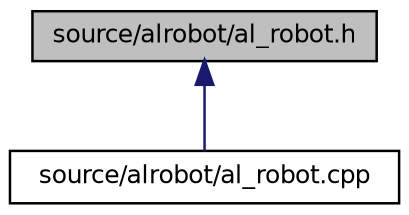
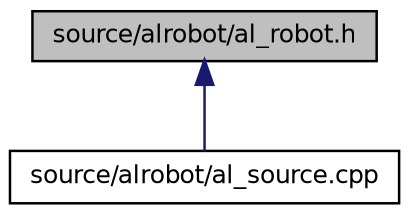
(205, 177) -> (205, 177)
